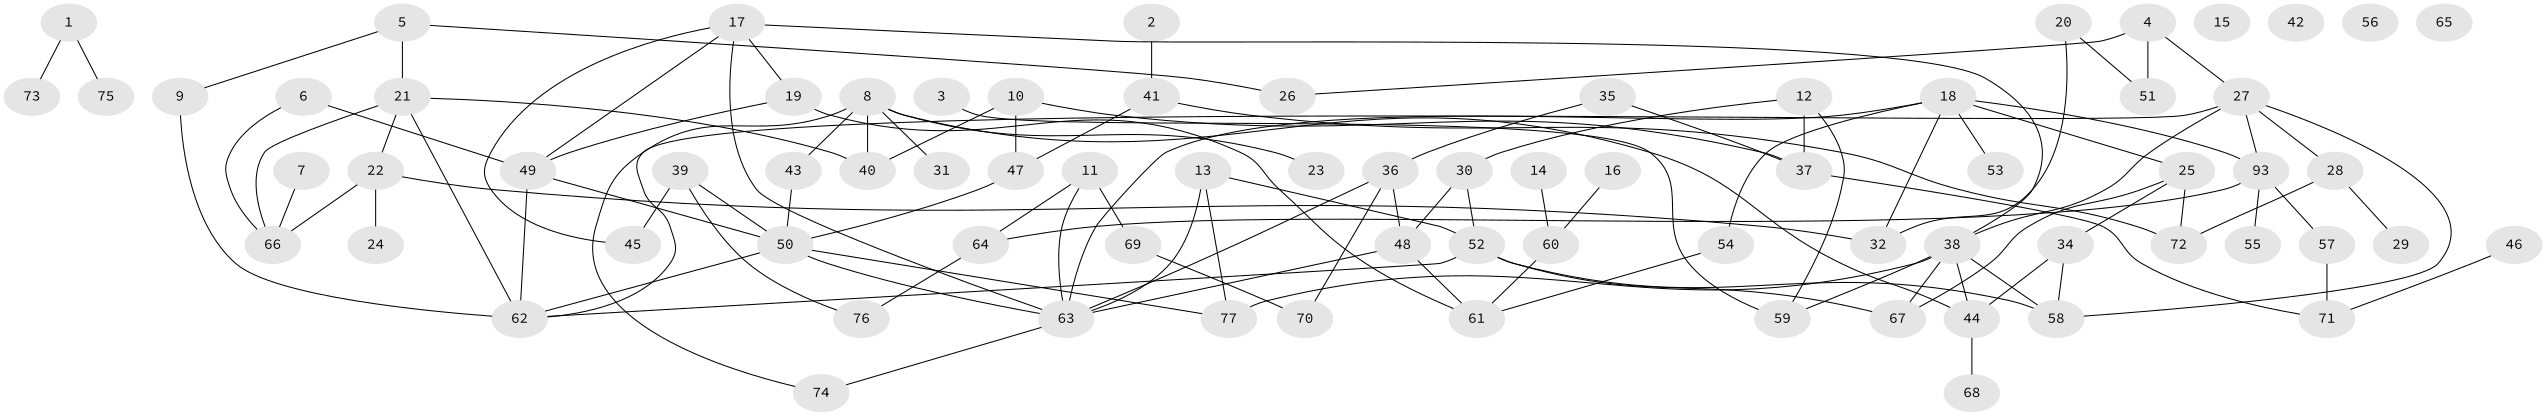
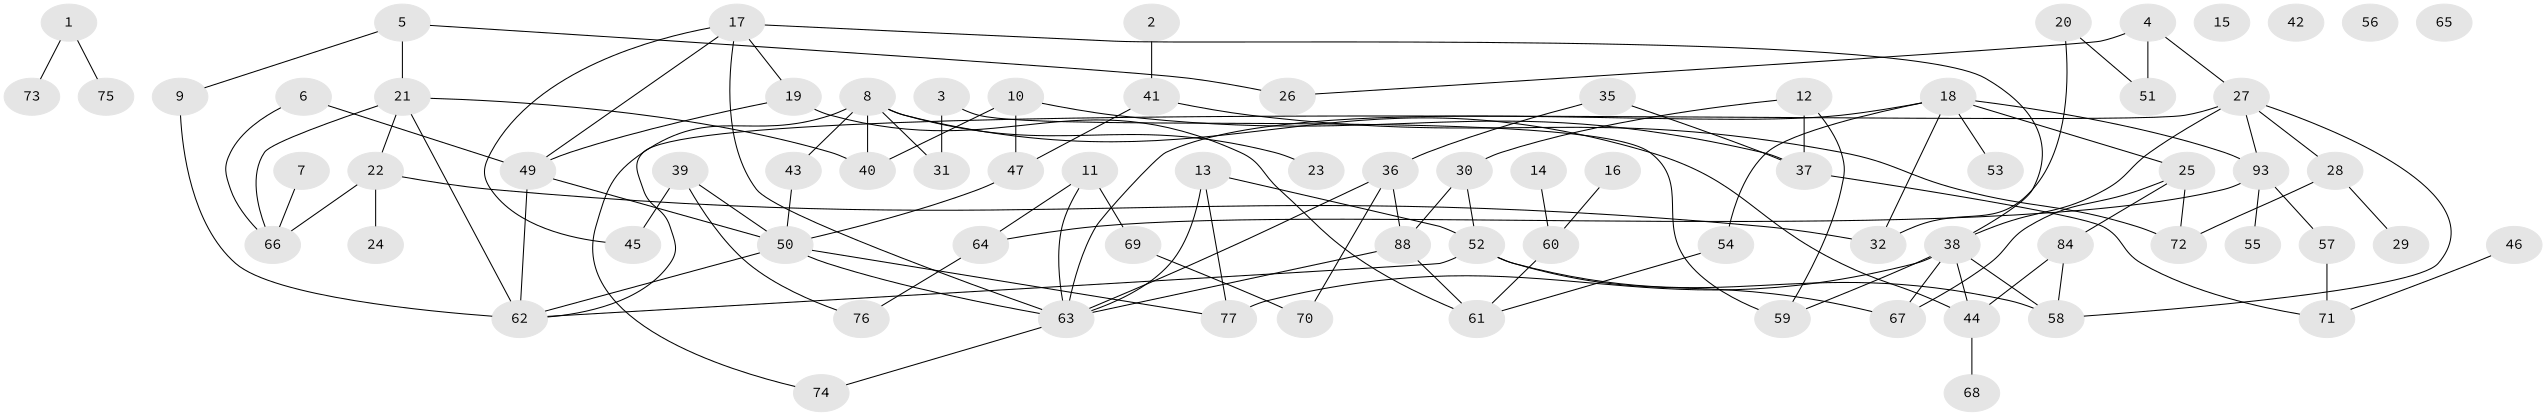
none -> (942, 141)
(1403, 245) -> (1403, 245)
(2066, 245) -> (2066, 245)
